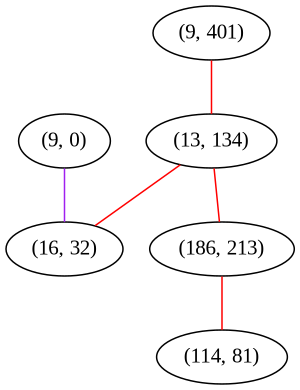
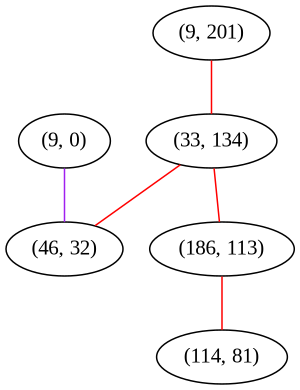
(212, 33) -> (212, 33)
(212, 141) -> (212, 141)
(64, 249) -> (64, 249)
(222, 249) -> (222, 249)
